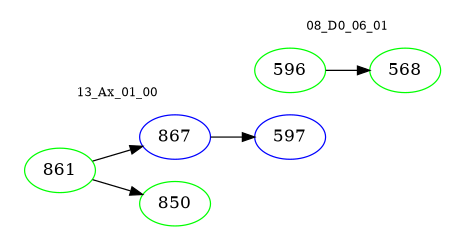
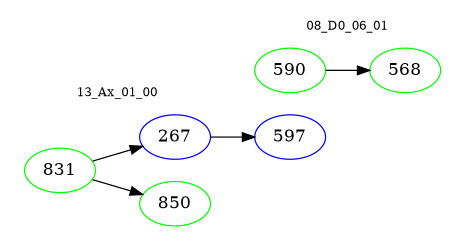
(290, 70) -> (290, 70)
(175, 137) -> (175, 137)
(60, 170) -> (60, 170)
